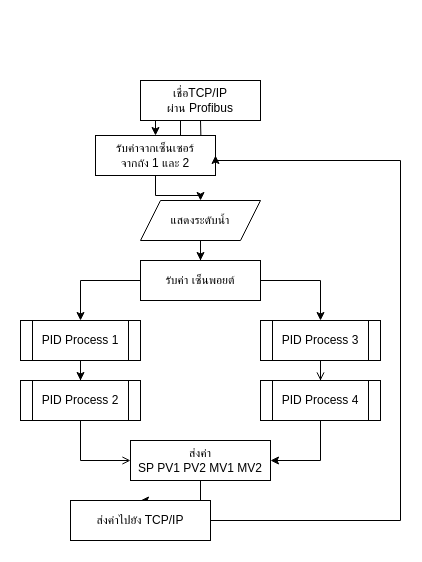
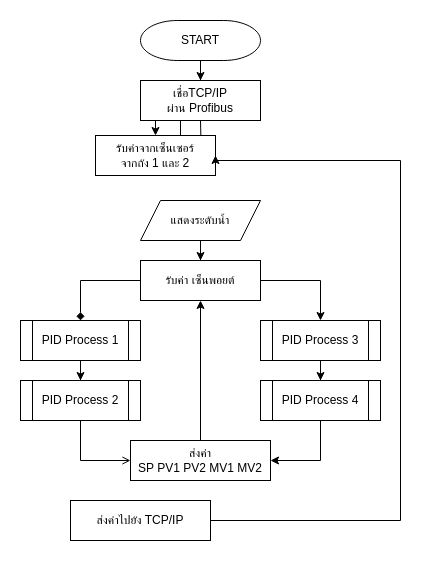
none -> (201, 41)
none -> (201, 75)
(169, 196) -> none
(81, 312) -> (81, 312)
(321, 374) -> (321, 372)
(201, 492) -> (201, 374)
